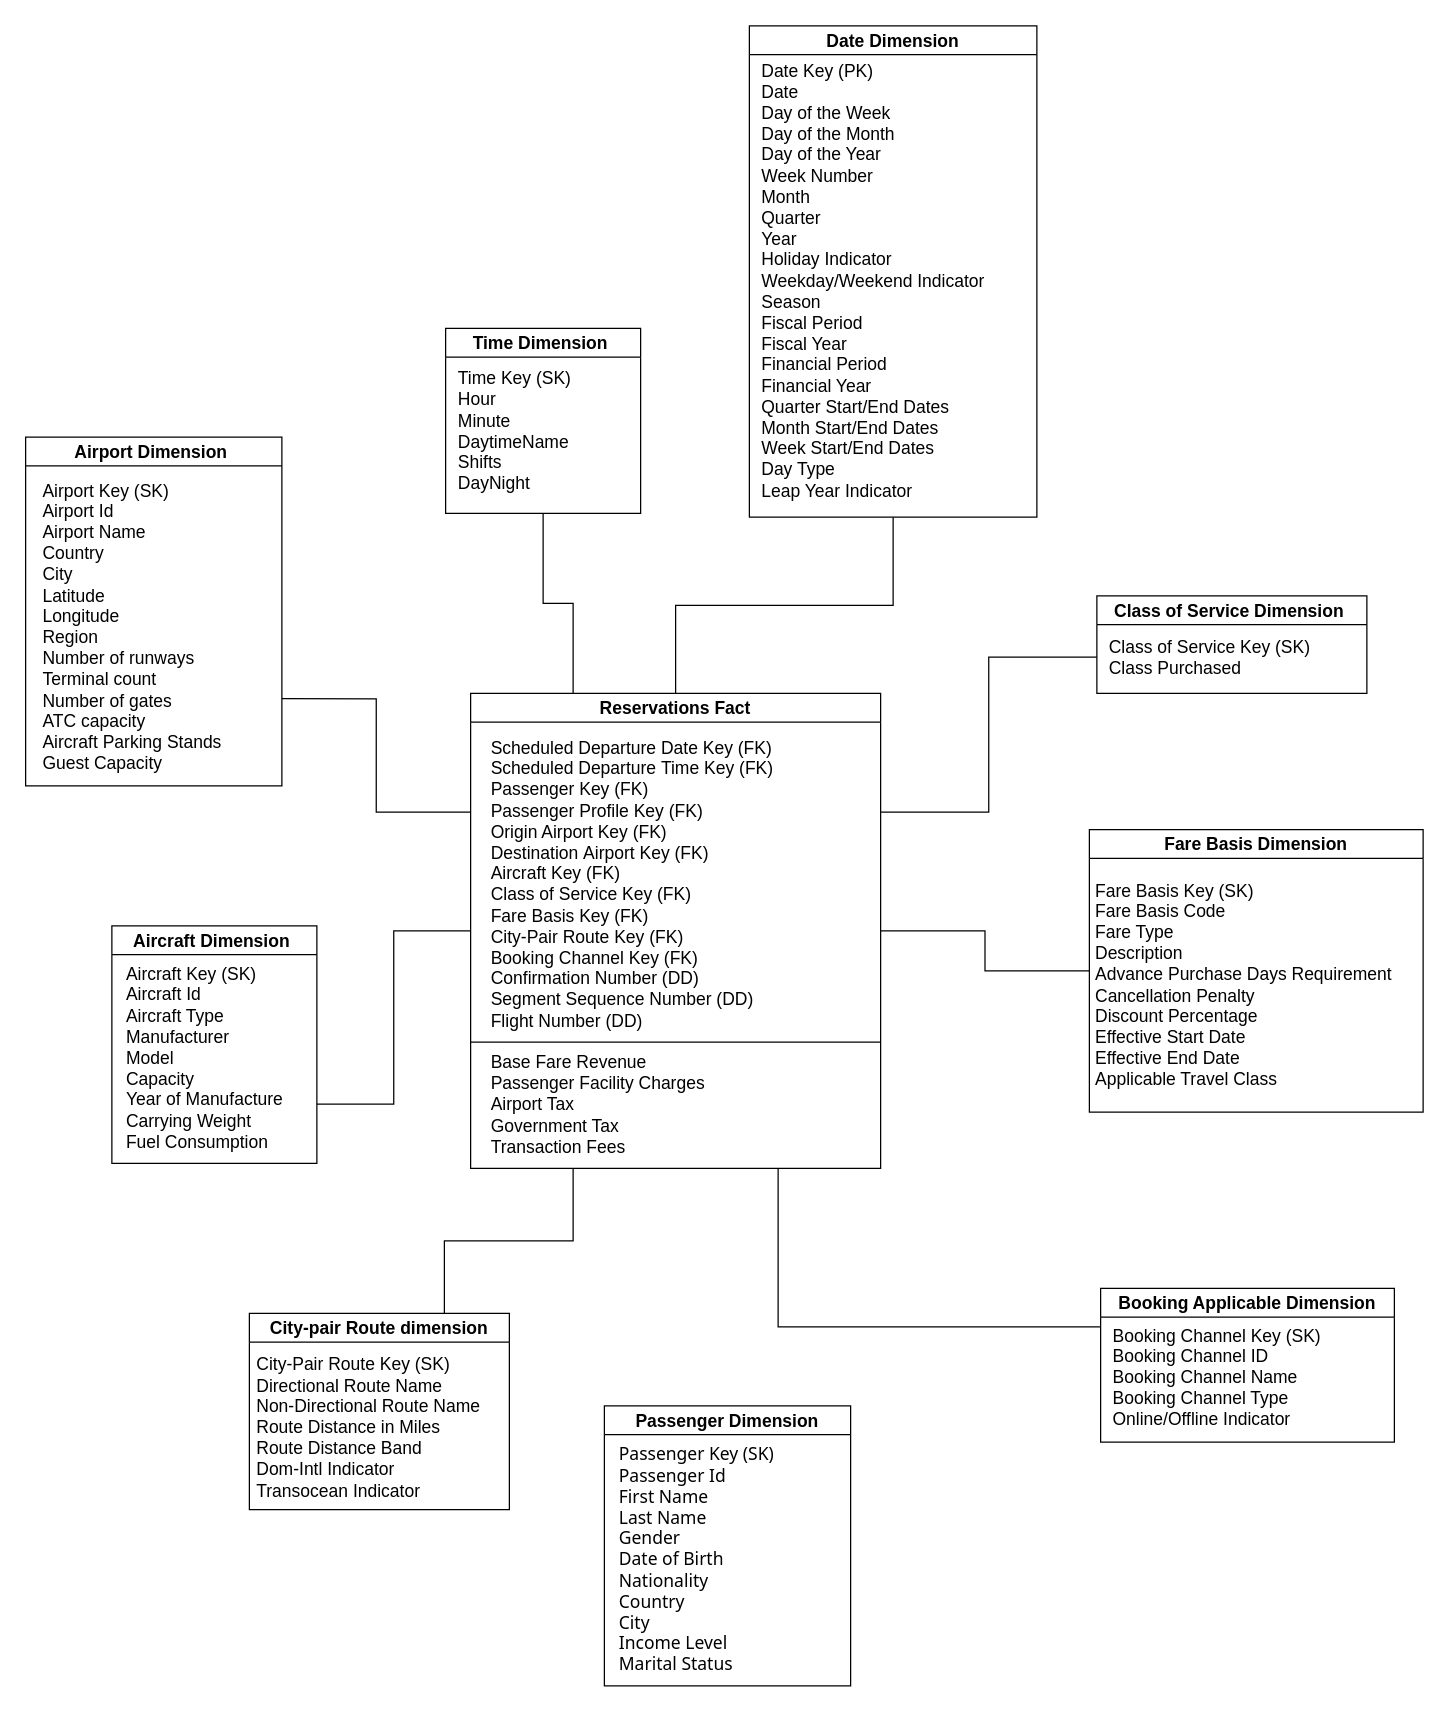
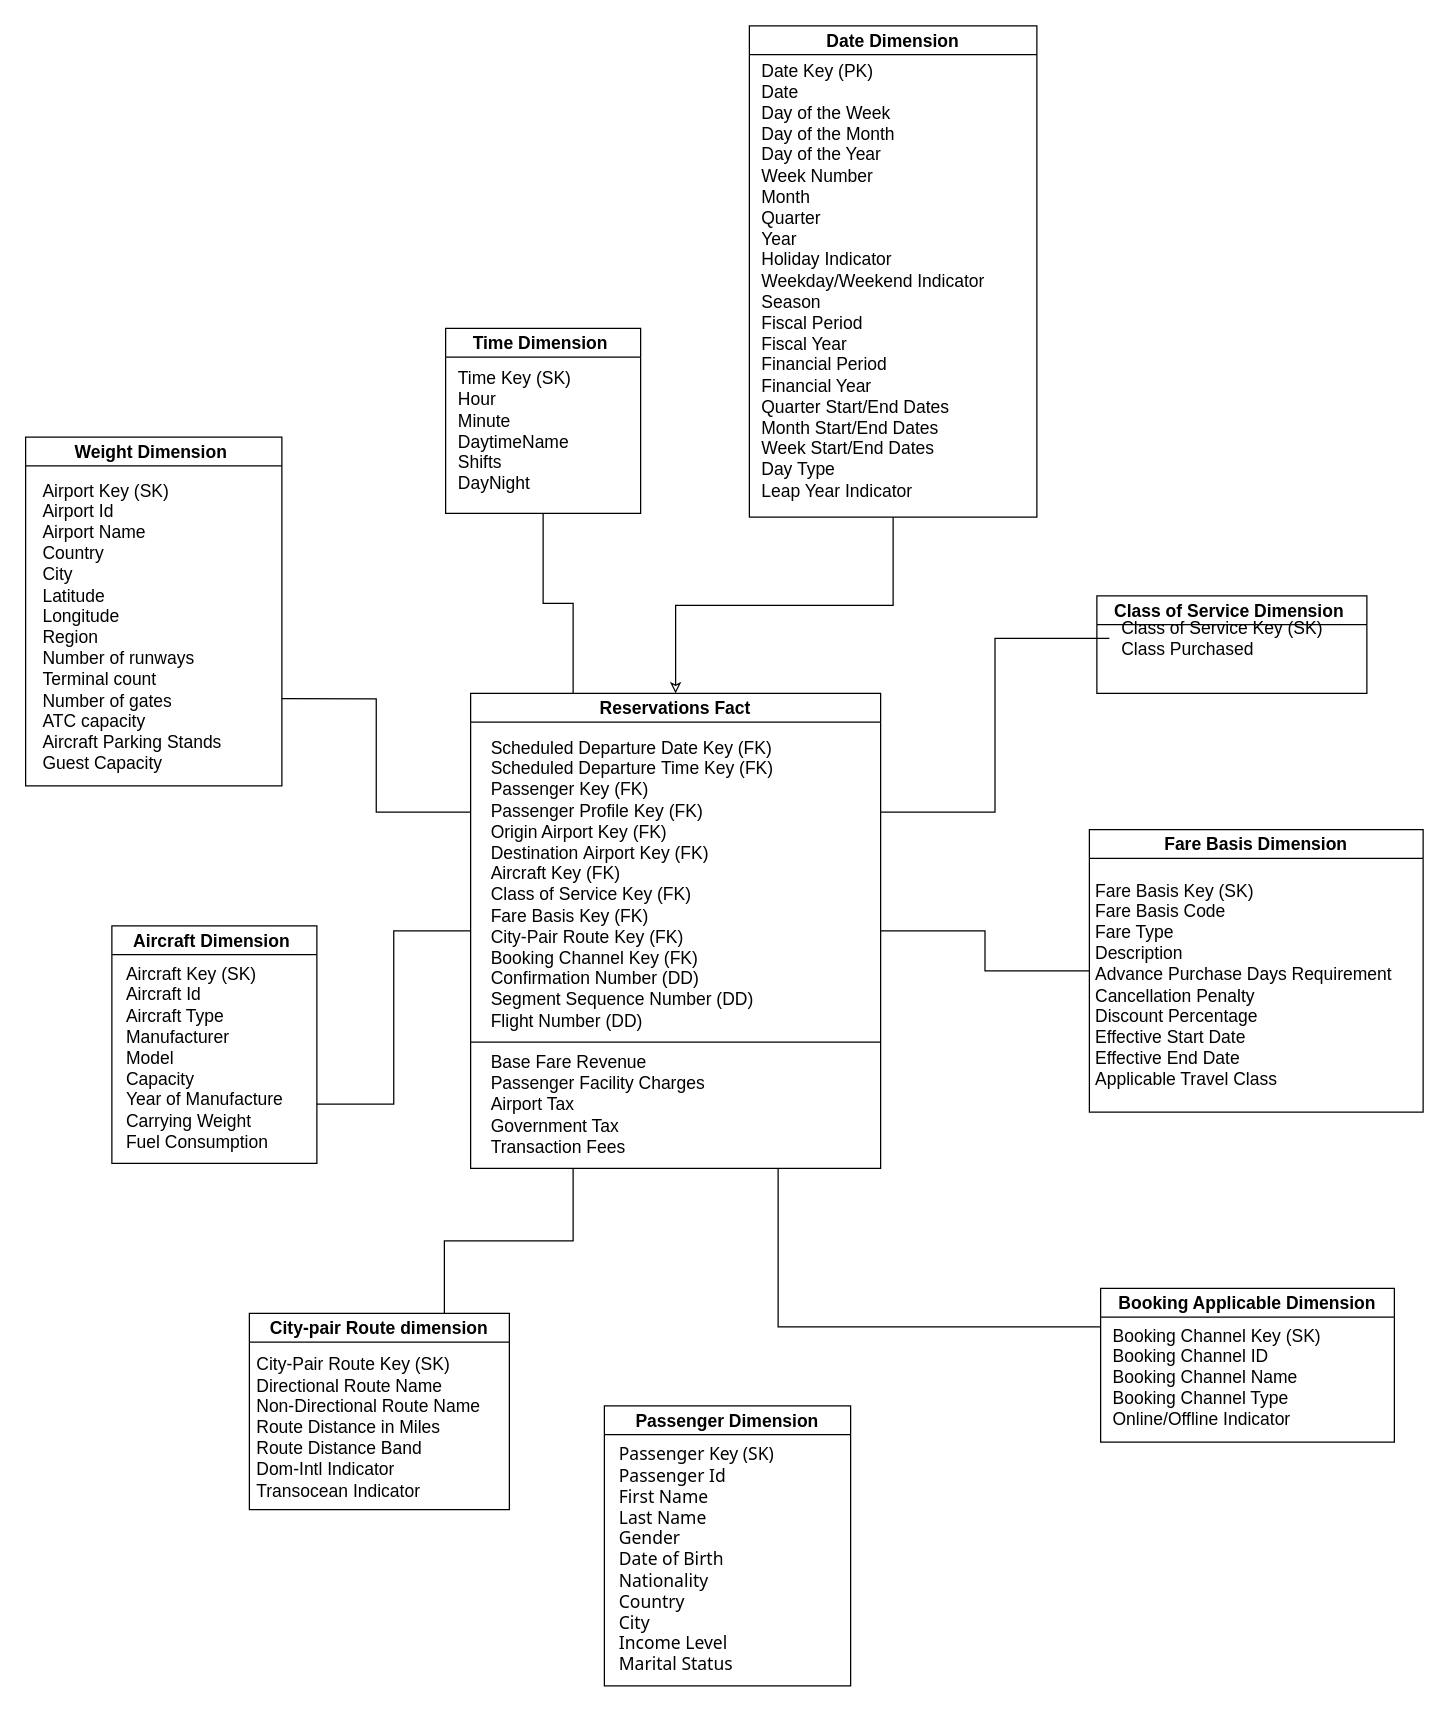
(154, 452) -> (154, 452)
(1209, 657) -> (1221, 638)
(676, 686) -> (676, 683)
